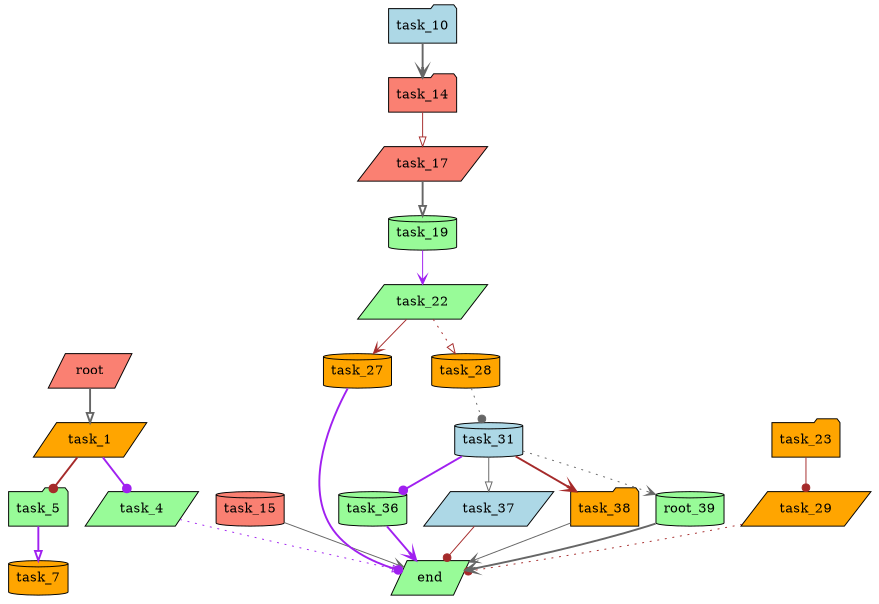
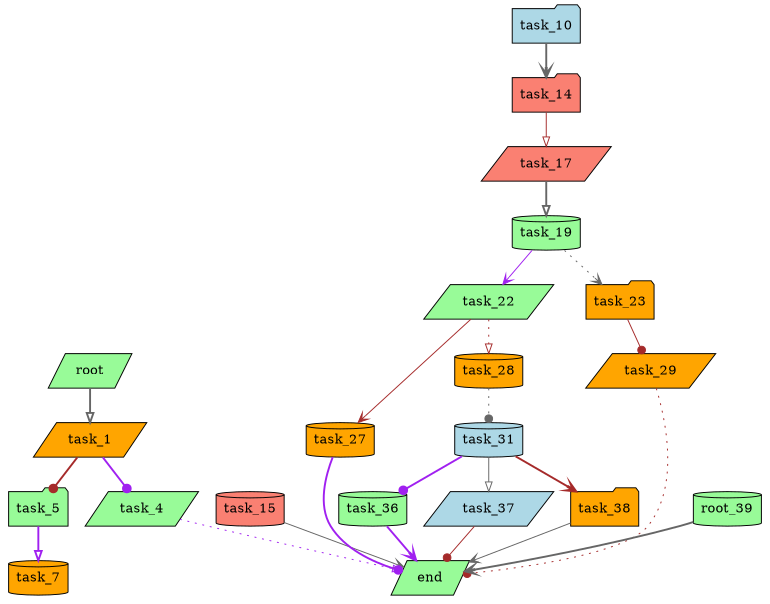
none -> (580, 264)
(90, 371) -> (90, 371)
(585, 471) -> none
